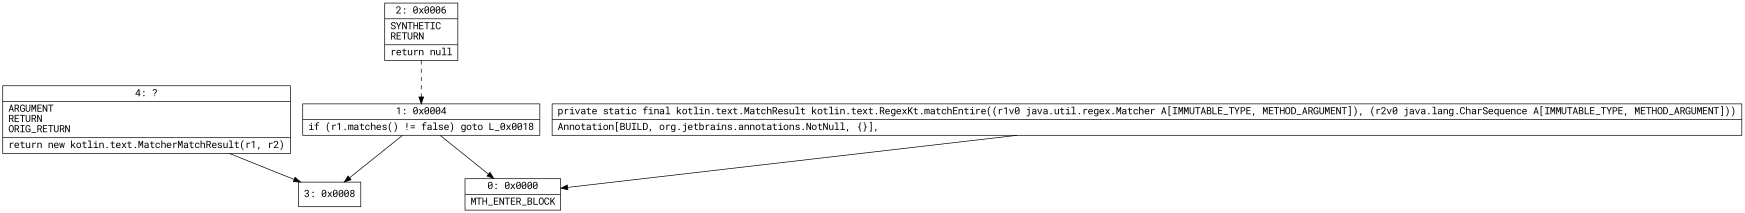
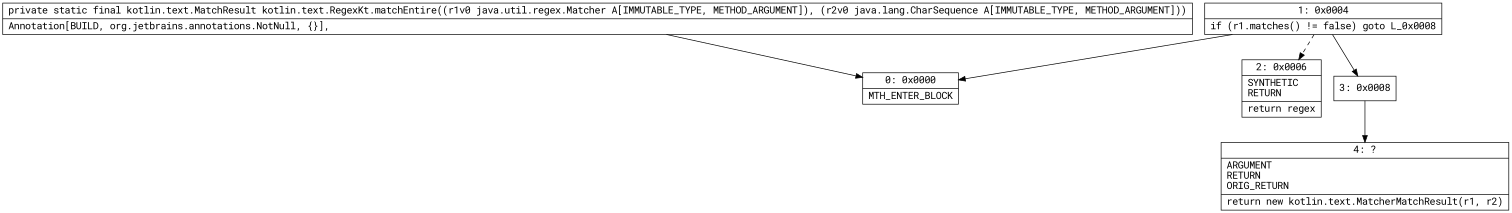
(421, 52) -> (1282, 109)
(421, 79) -> (1308, 44)
(421, 127) -> (1323, 26)
(262, 166) -> (1365, 118)
